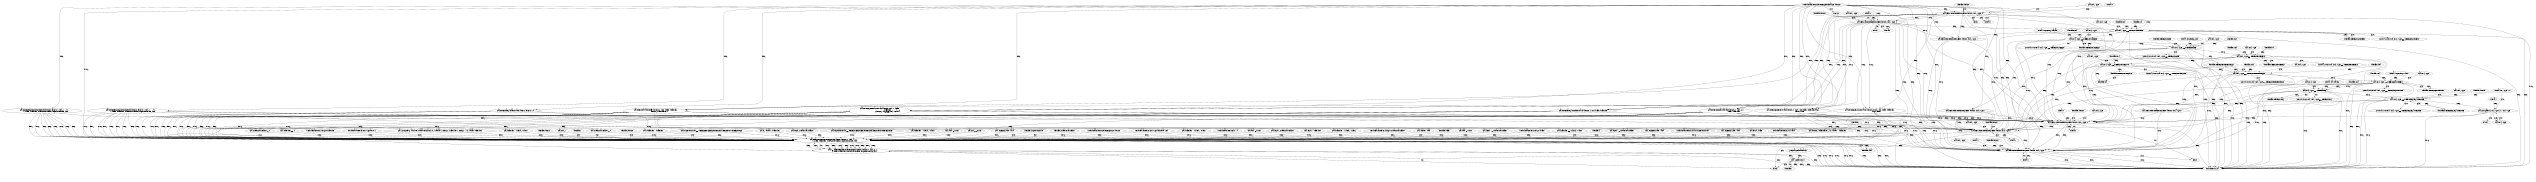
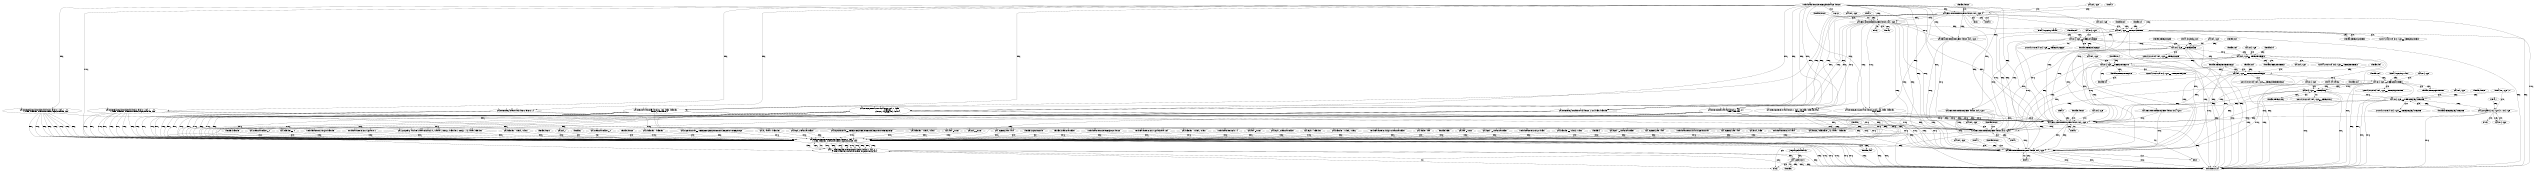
(2096, 72) -> (2101, 72)
none -> (232, 131)
